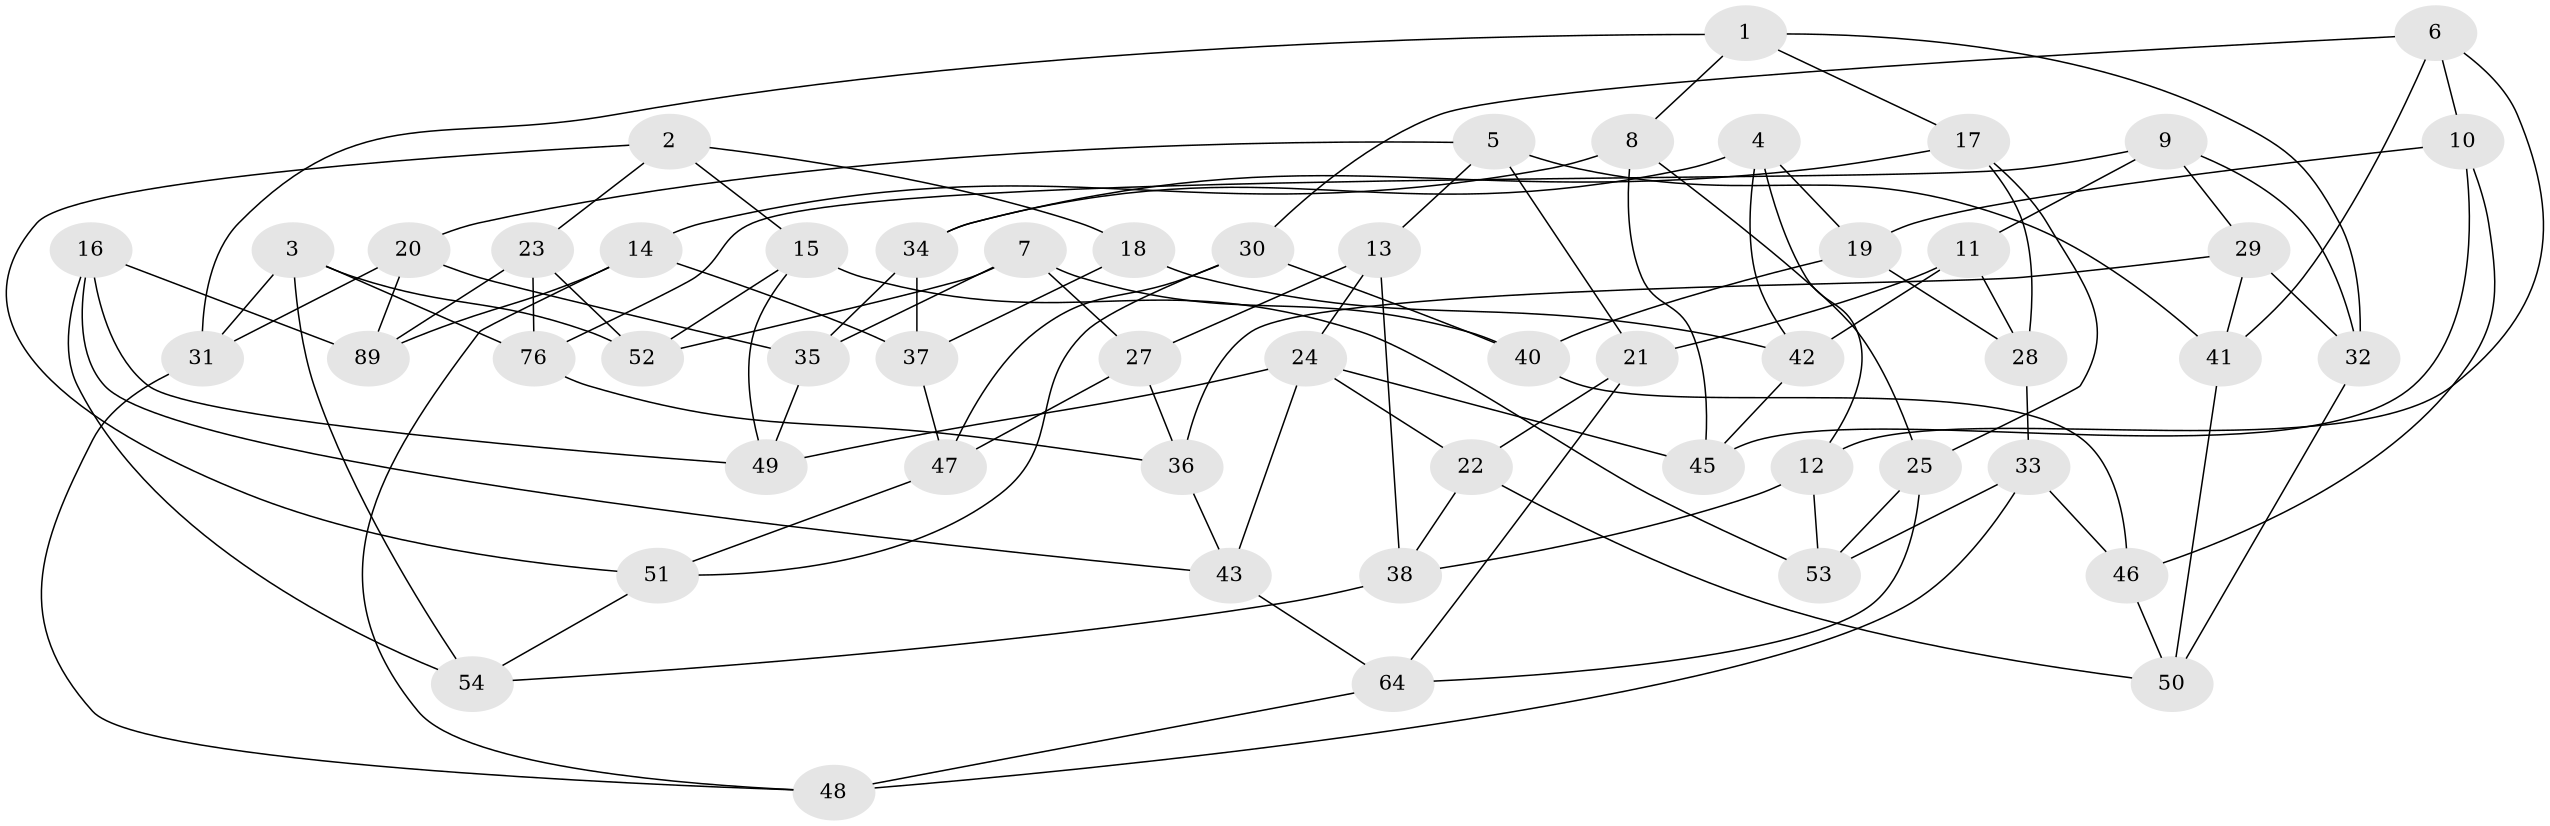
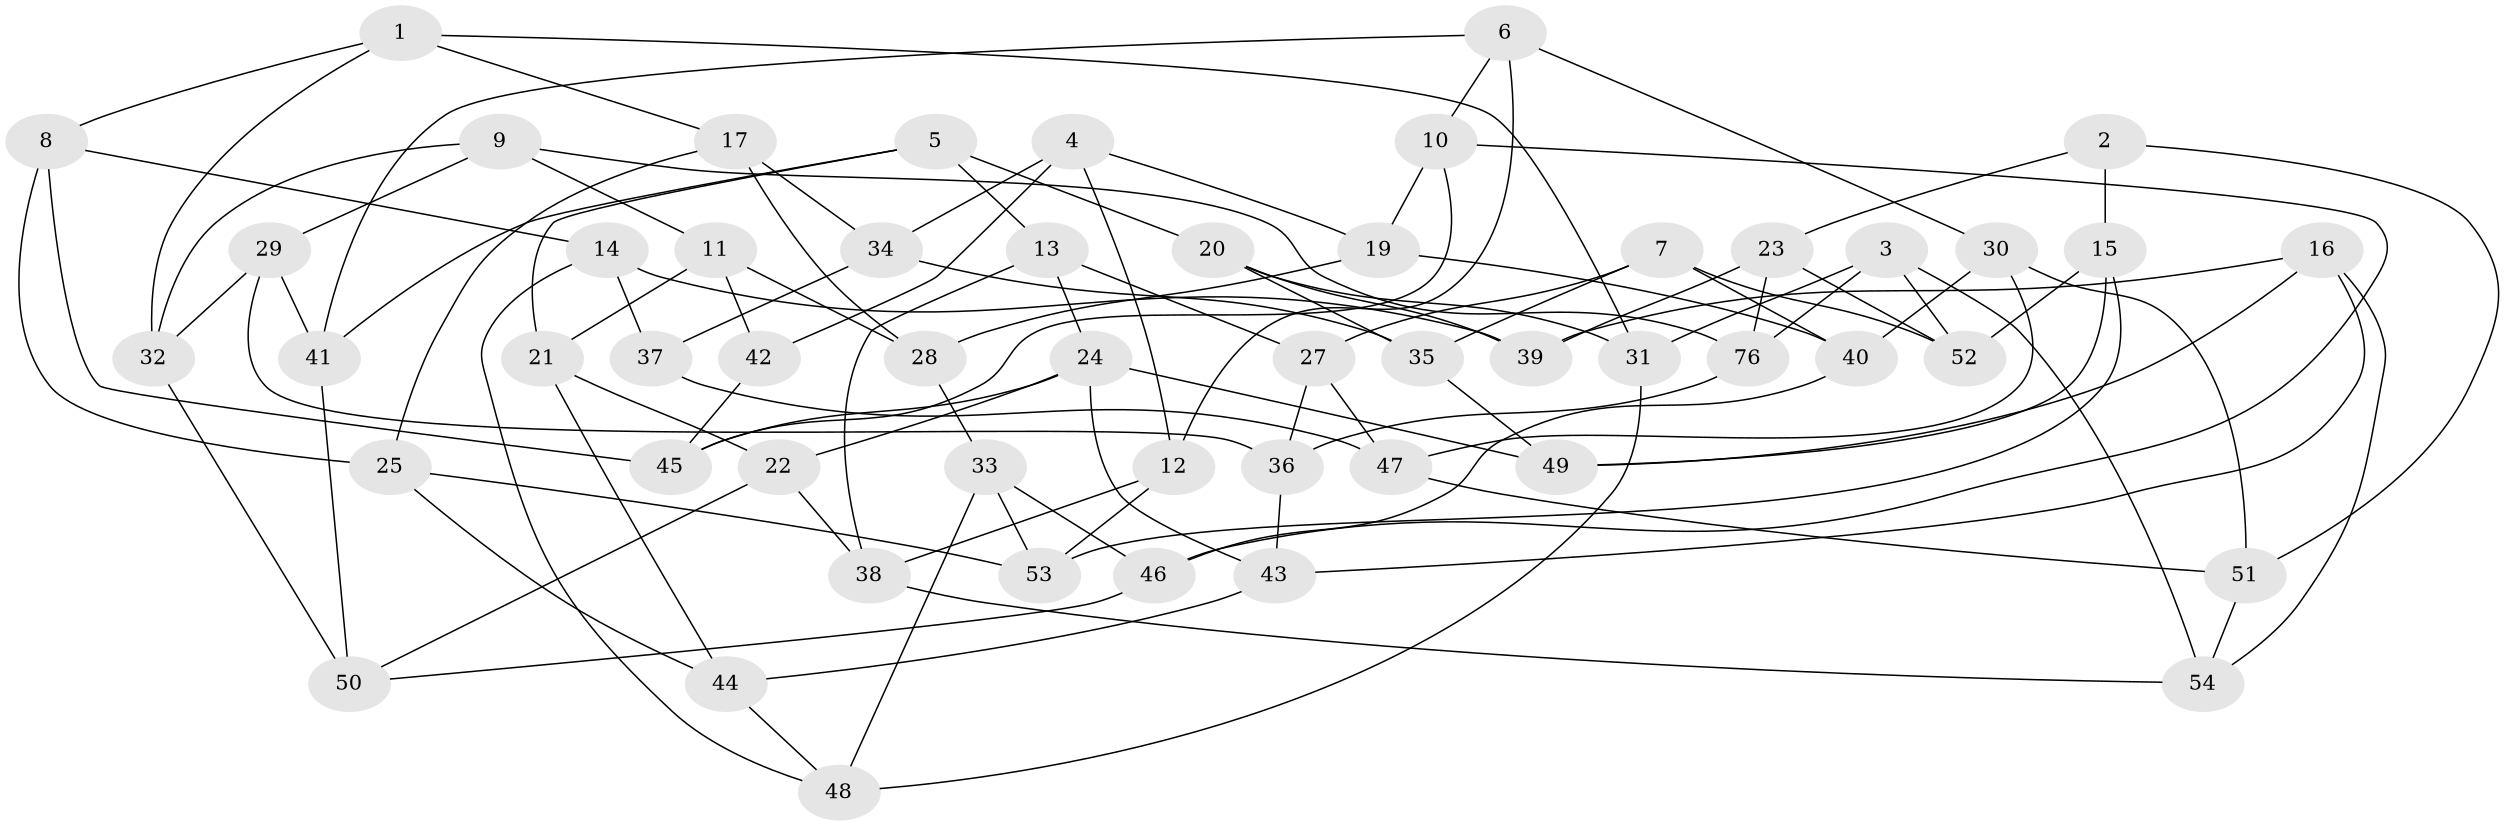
(1134, 250) -> none
(368, 359) -> (1531, 359)
(1393, 684) -> (726, 684)
